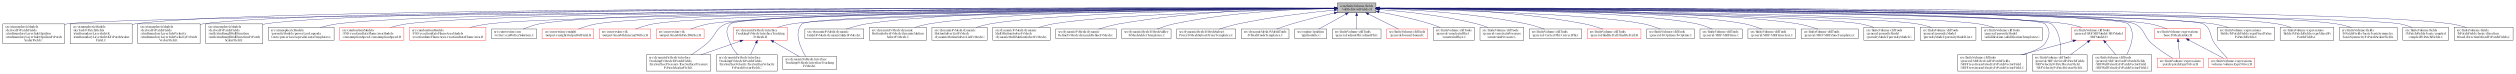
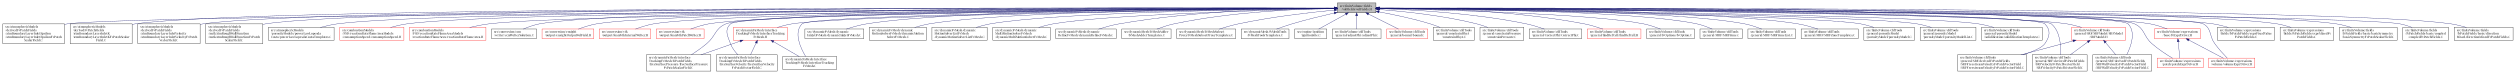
(1357, 8) -> (1357, 8)
(2177, 34) -> (2177, 34)
